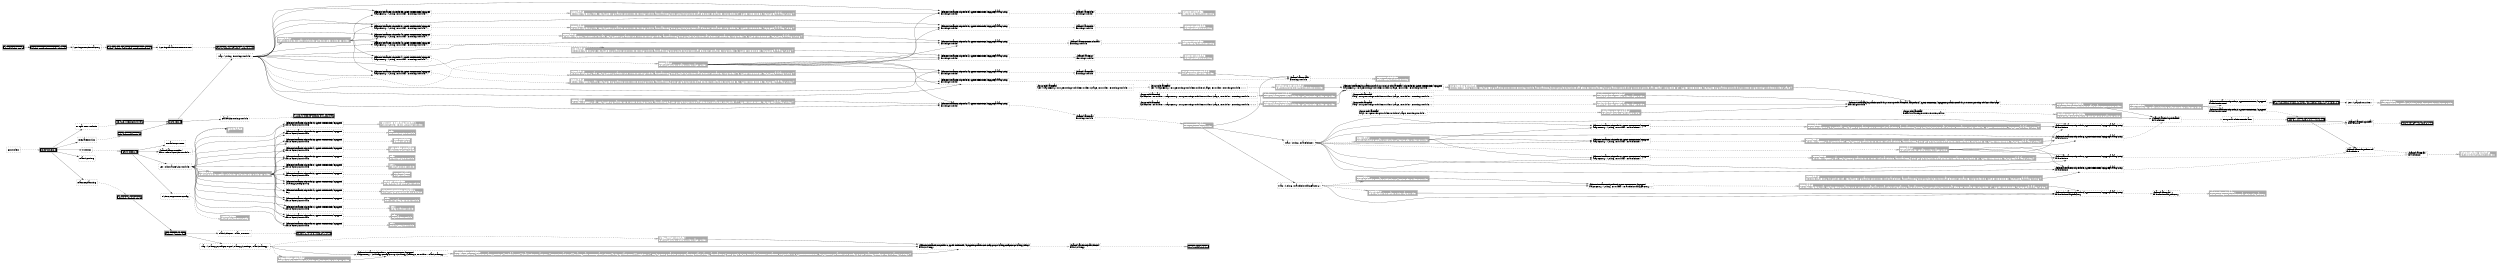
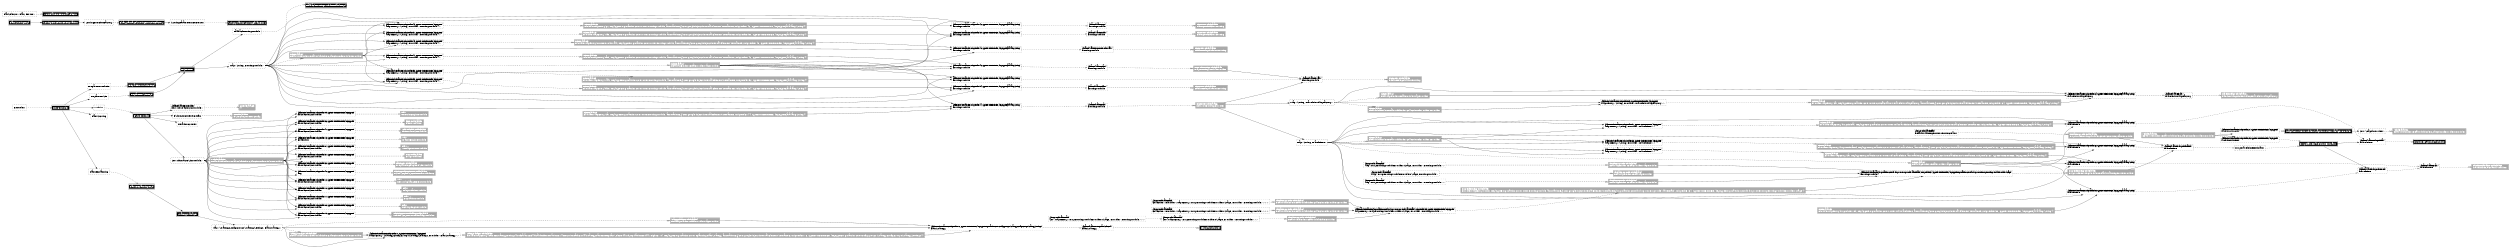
(196, 138) -> (249, 153)
(298, 158) -> (303, 140)
(298, 184) -> (310, 165)
(201, 233) -> none
